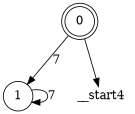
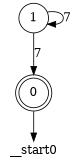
(51, 57) -> (34, 50)
(101, 96) -> (34, 151)
